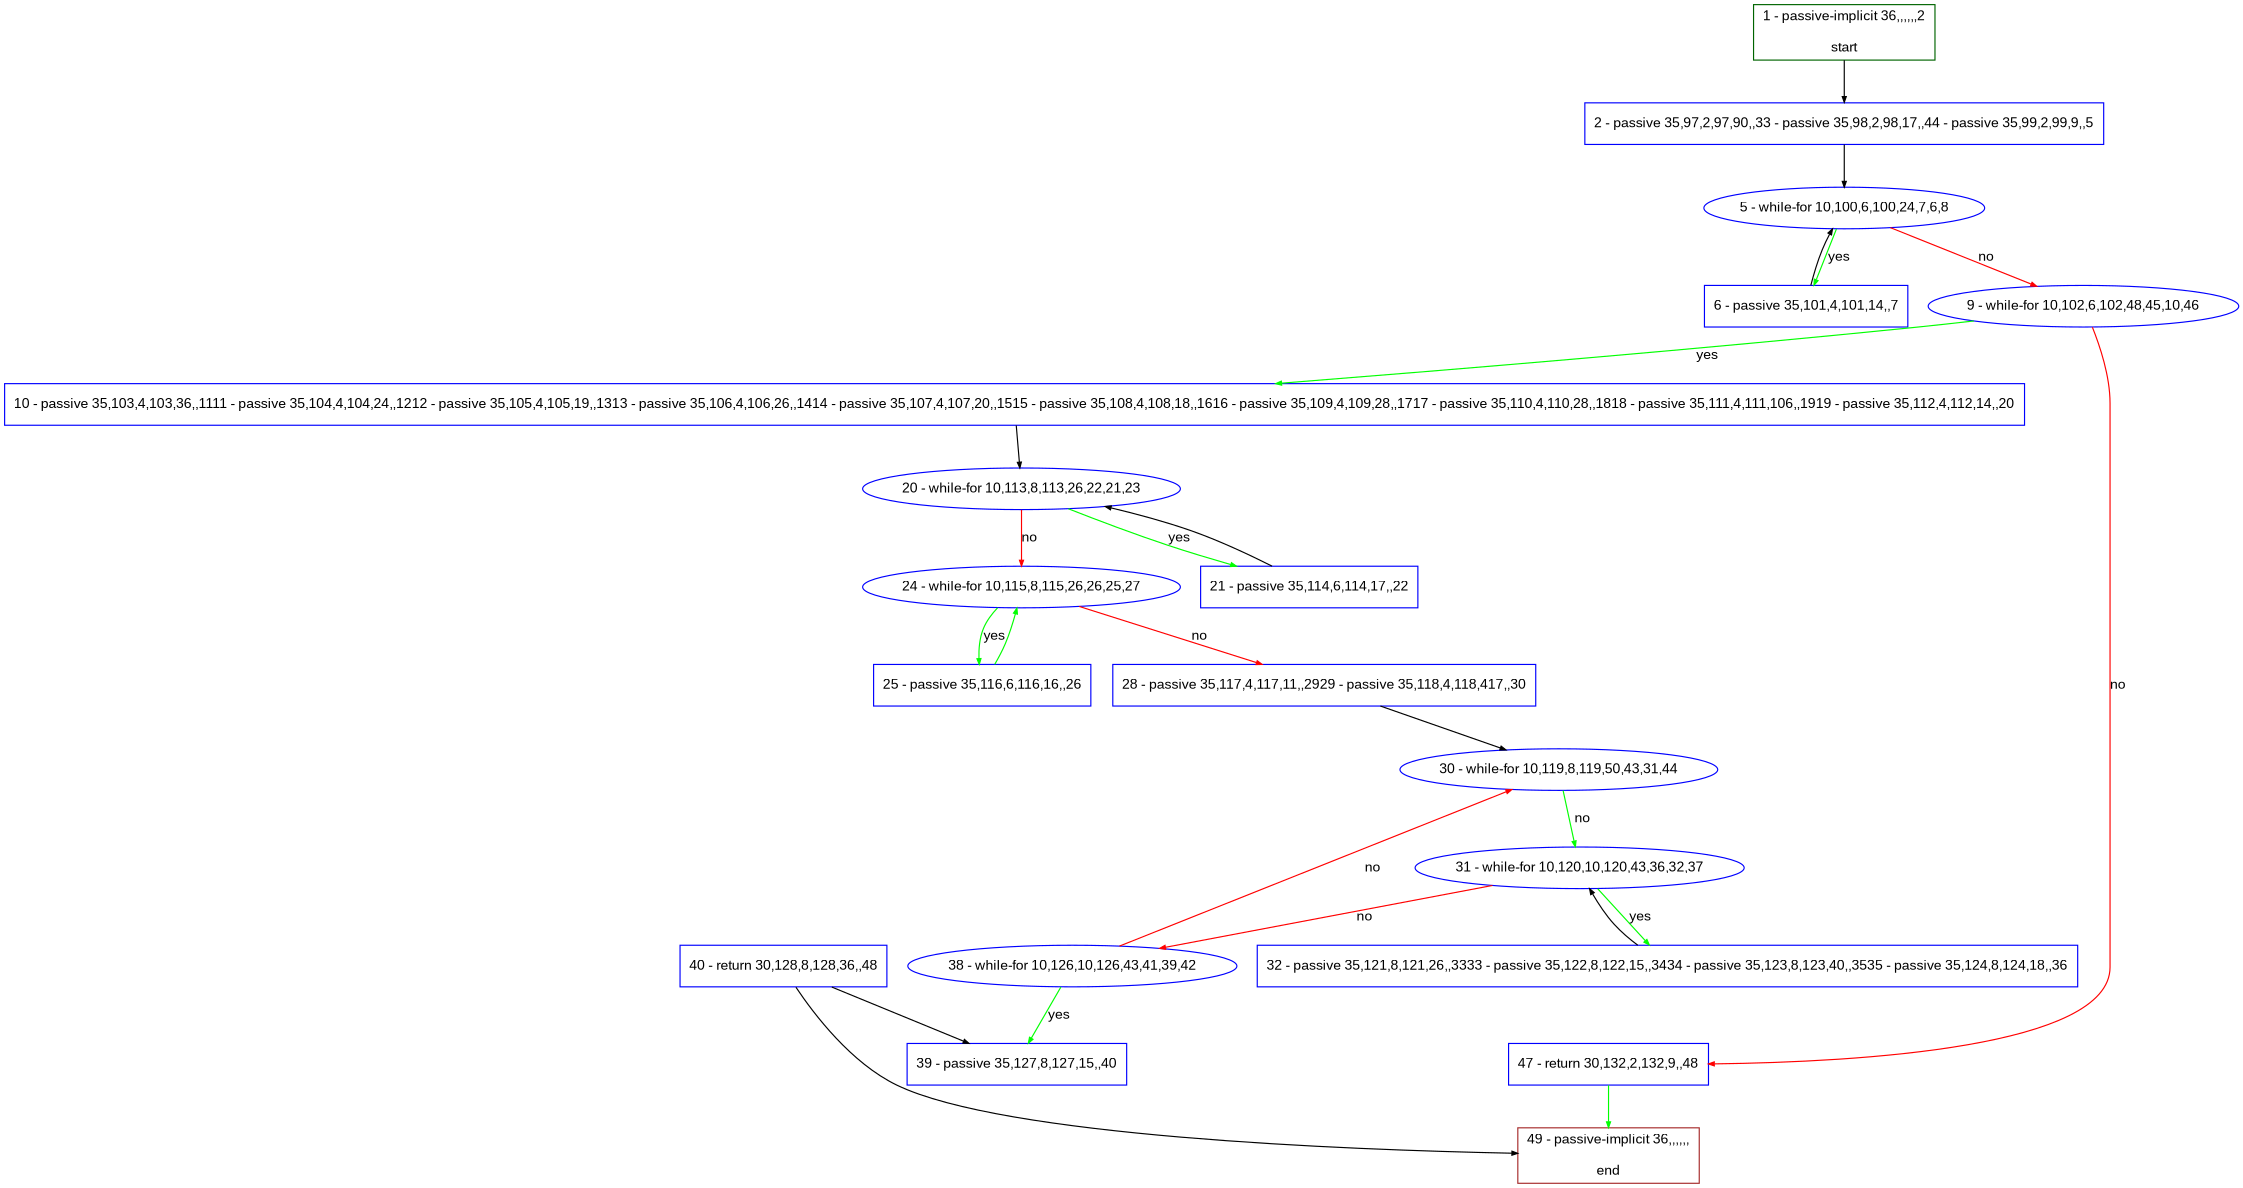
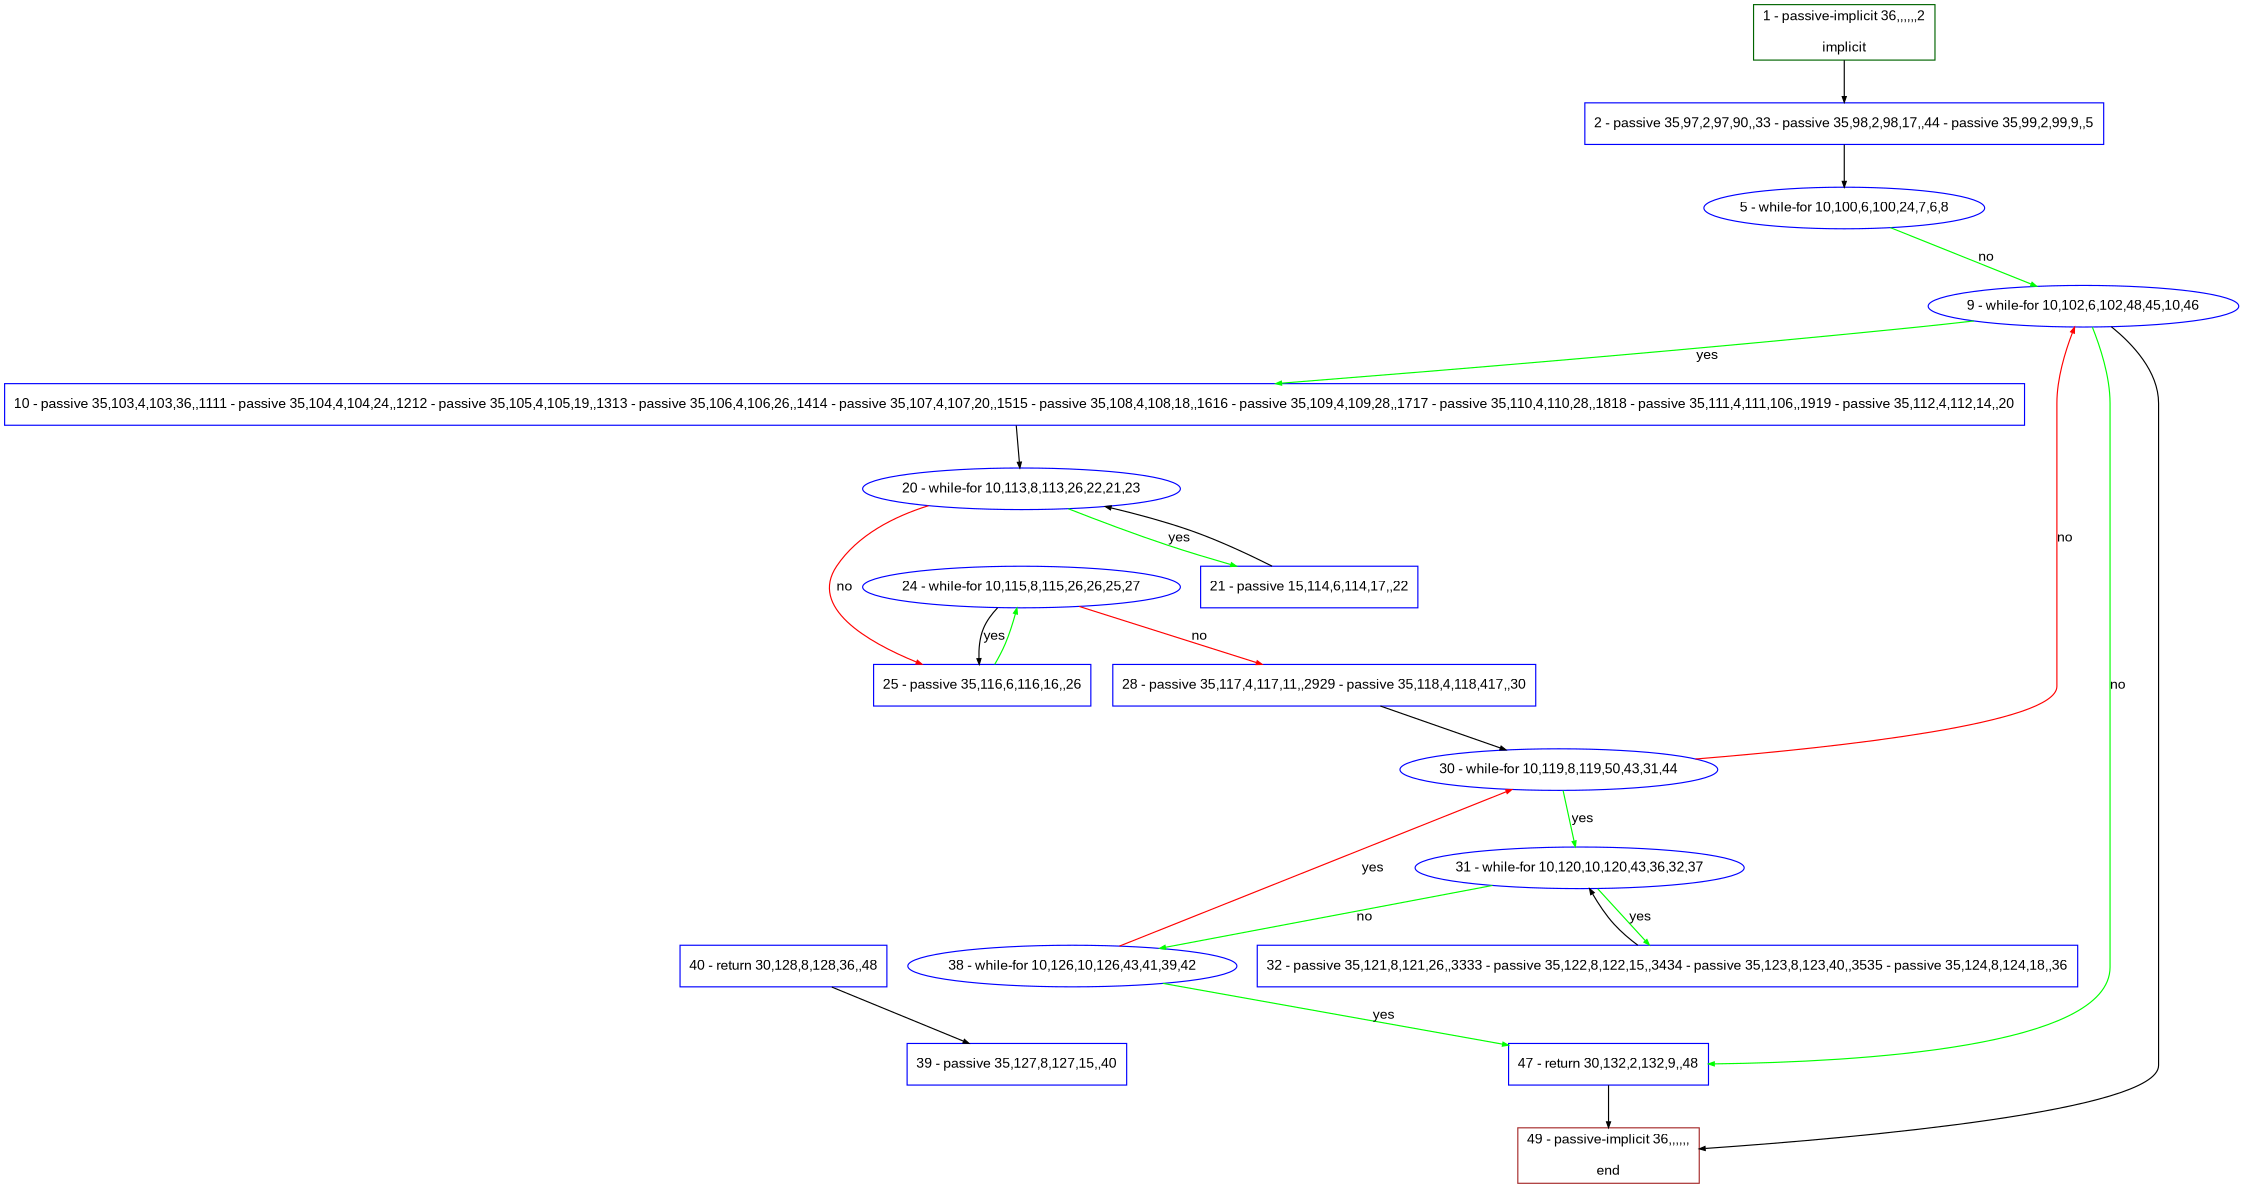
(1844, 32) -> (1844, 32)
(1961, 256) -> (1961, 256)
(1806, 306) -> none
(1022, 535) -> (831, 580)
(1309, 587) -> (1309, 587)
(982, 631) -> (982, 631)
none -> (2051, 694)
(1583, 819) -> (1583, 819)
(2110, 859) -> (2110, 859)
(1373, 868) -> (1373, 868)
(1329, 916) -> (1329, 916)
(1046, 1013) -> (1333, 1014)
(1609, 1103) -> (1609, 1103)
(1131, 1132) -> (2159, 922)
